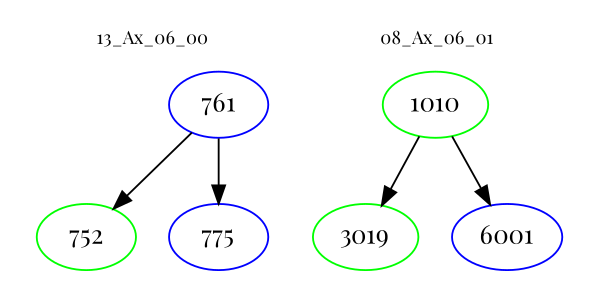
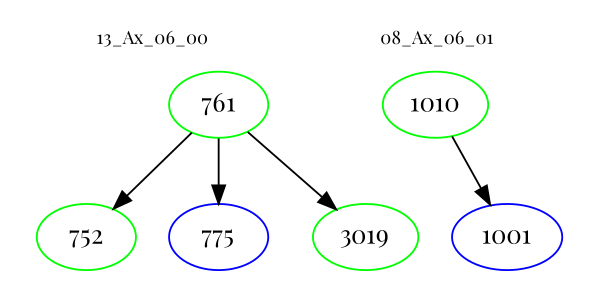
(219, 105) -> (219, 105)
(405, 163) -> (272, 153)
(507, 237) -> (507, 237)
